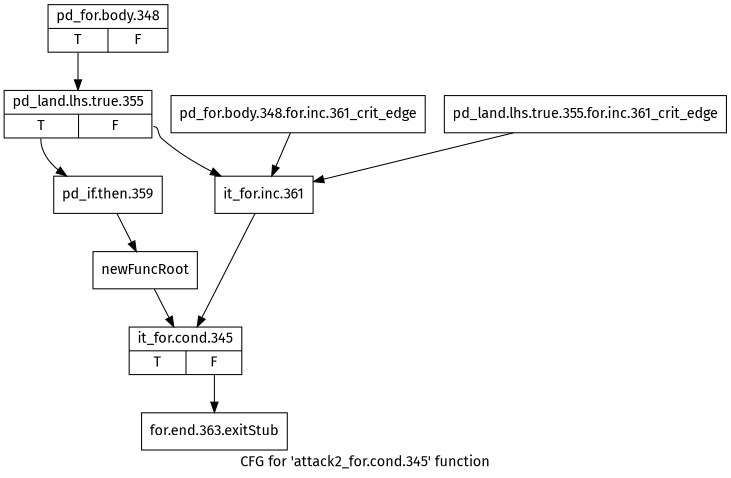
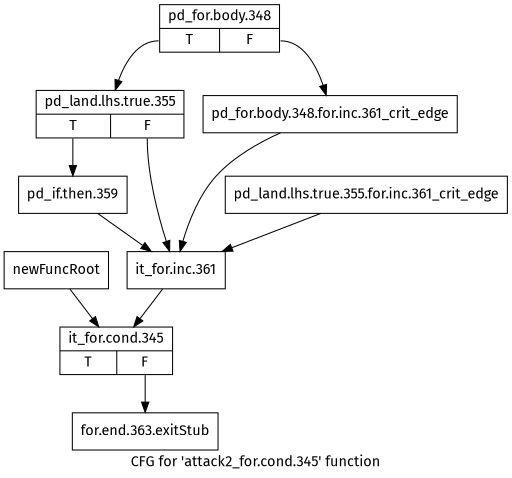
none -> (308, 56)
(124, 228) -> (120, 229)
